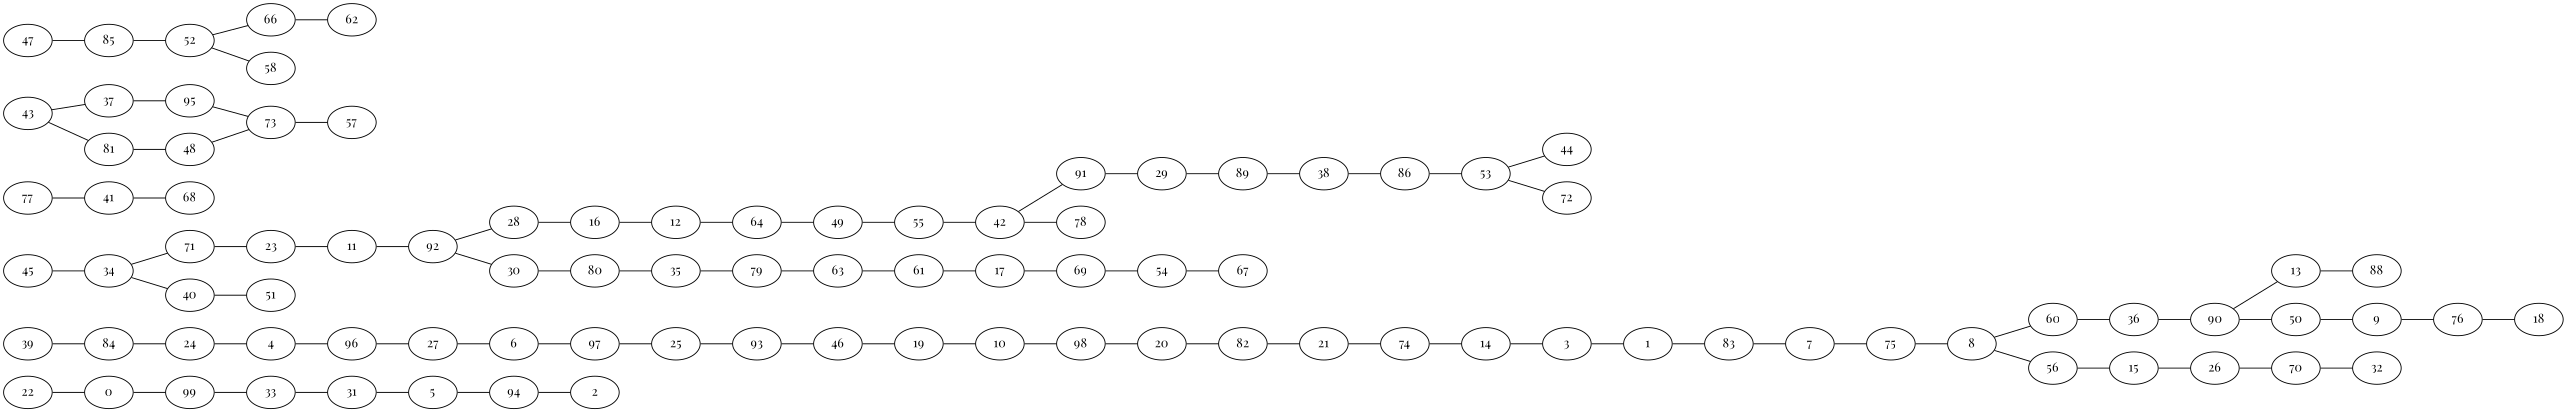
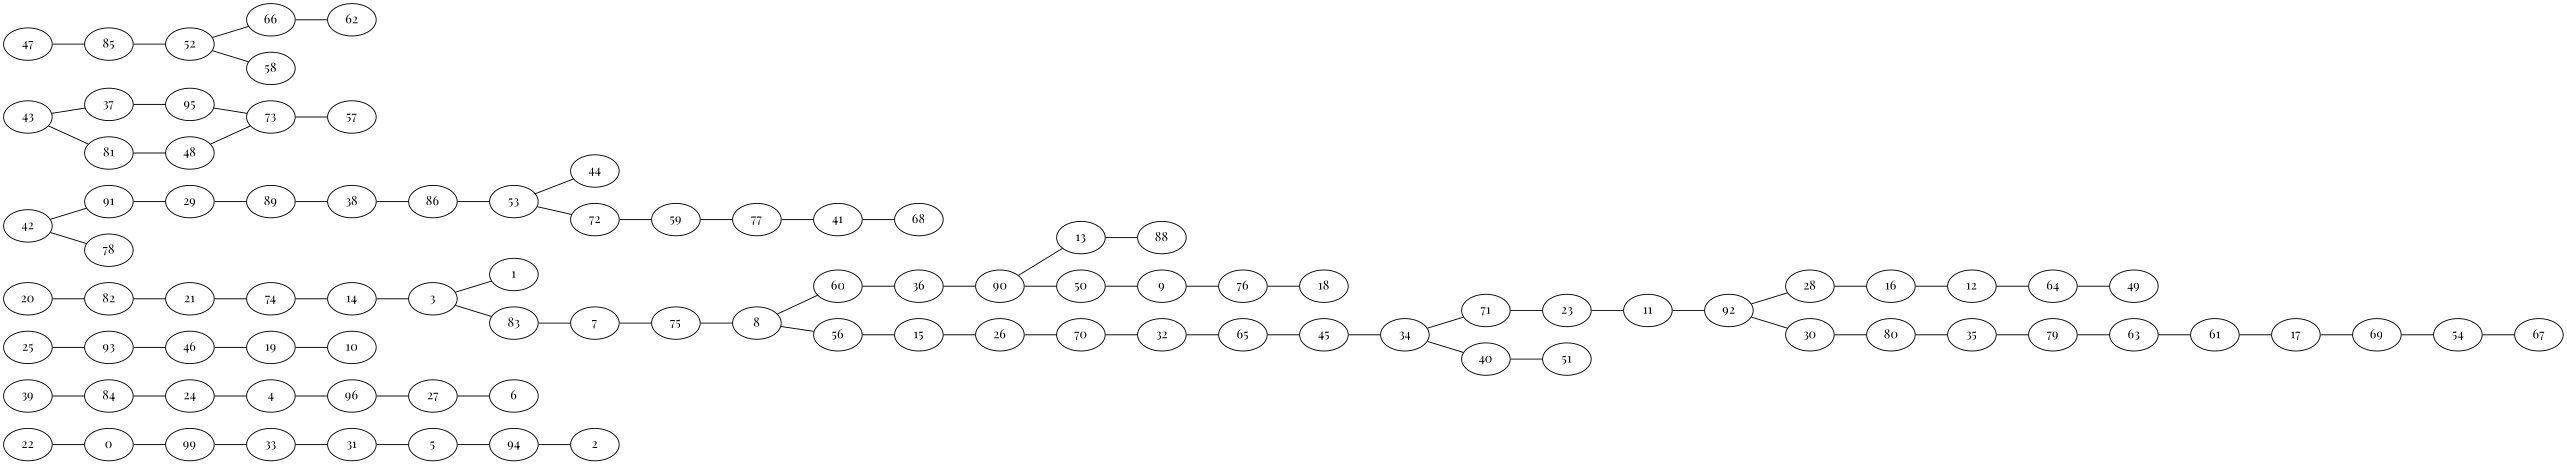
none -> (676, 220)
(919, 222) -> none
none -> (1243, 335)
(595, 344) -> none
(1081, 344) -> none
(1689, 344) -> (474, 311)
